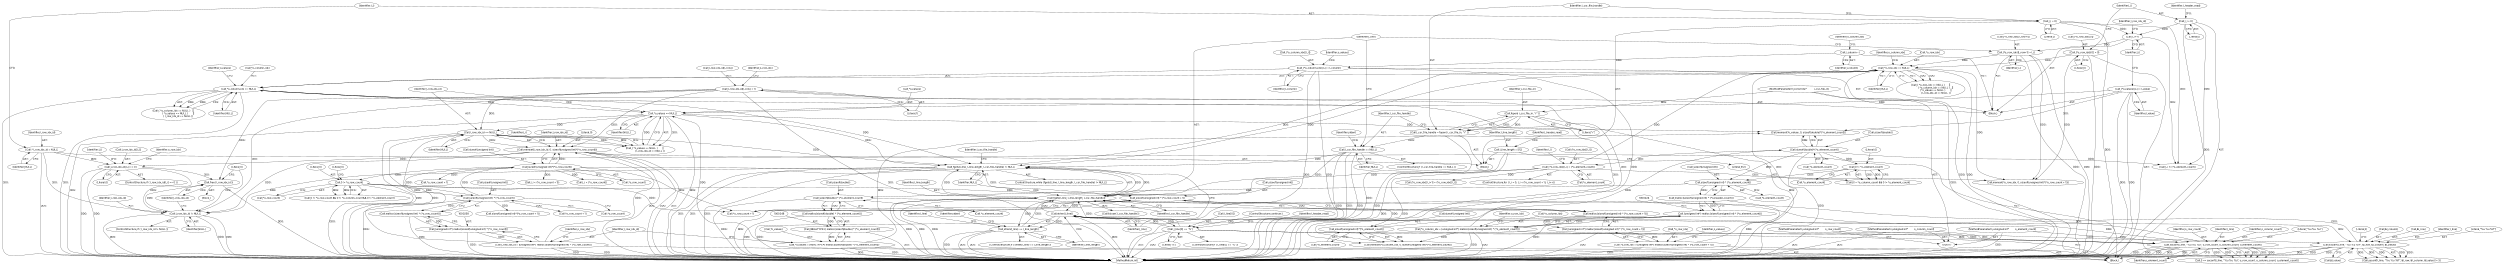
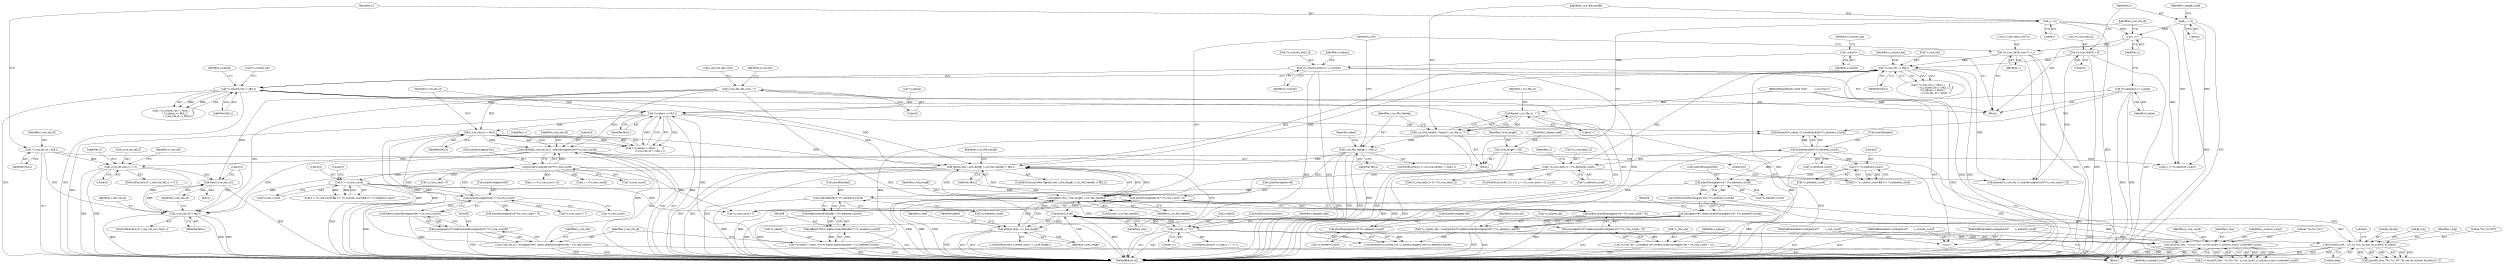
(1799, 89) -> (1799, 89)
(1701, 198) -> (1701, 198)
(44, 206) -> (44, 206)
none -> (1695, 257)
